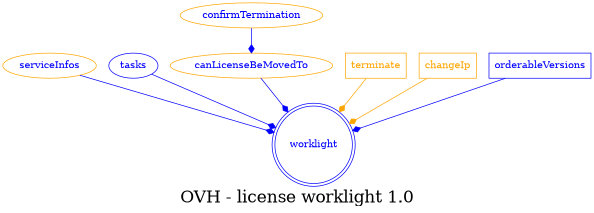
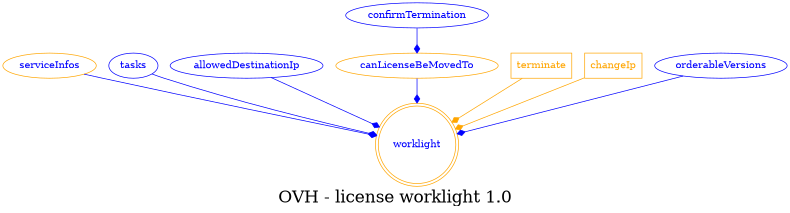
(251, 15) -> (417, 15)
none -> (247, 66)
(540, 66) -> (721, 66)
(314, 145) -> (417, 145)
